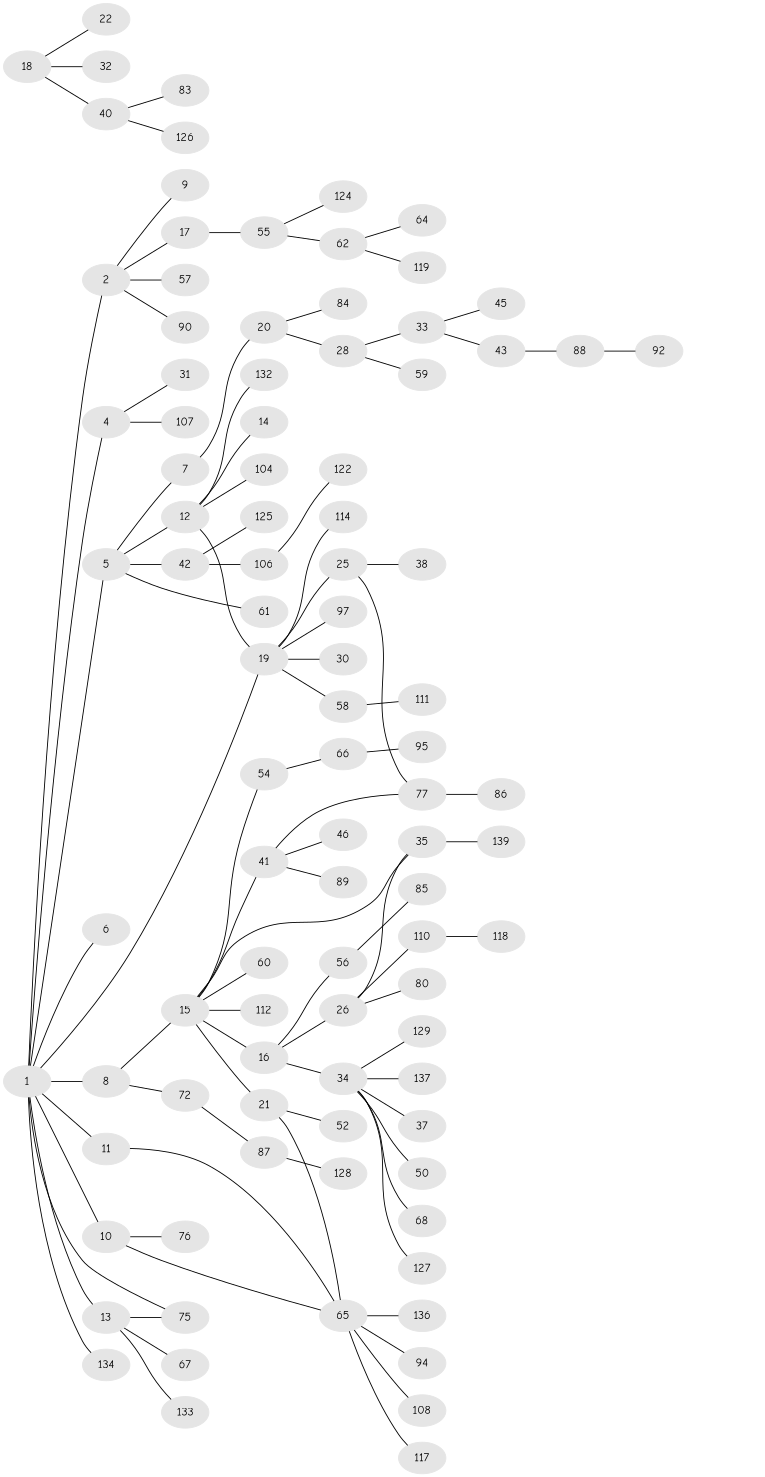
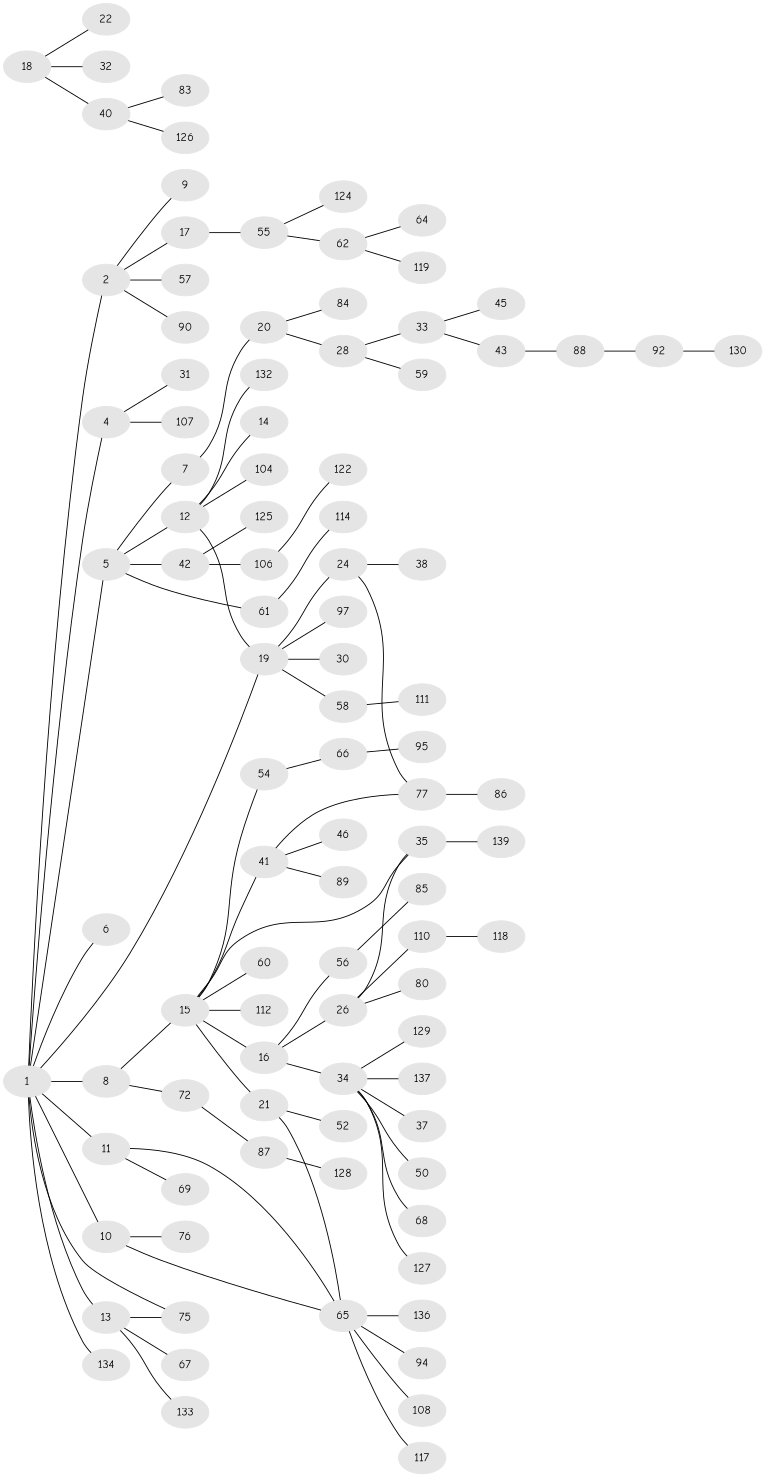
none -> (738, 351)
(343, 564) -> (343, 564)
(304, 588) -> (304, 564)
none -> (185, 1189)
